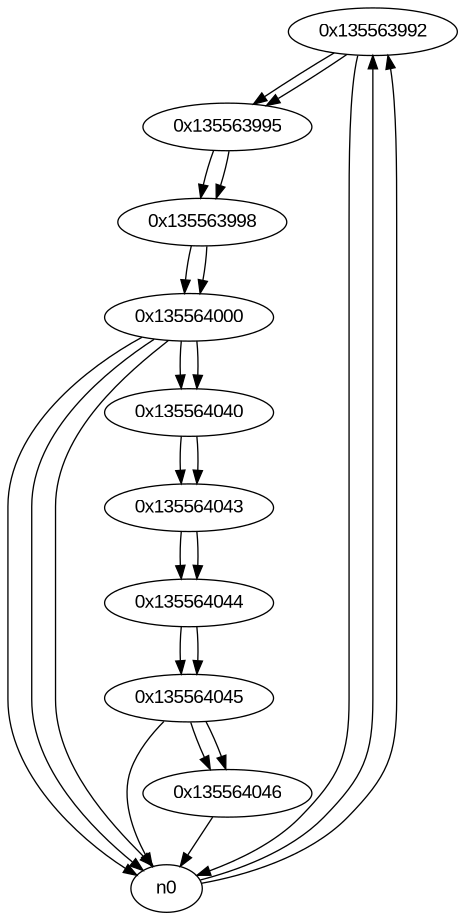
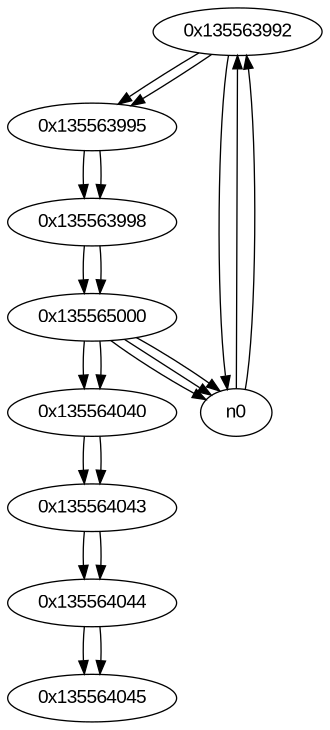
(189, 317) -> (92, 317)
(128, 784) -> none
(227, 793) -> none
